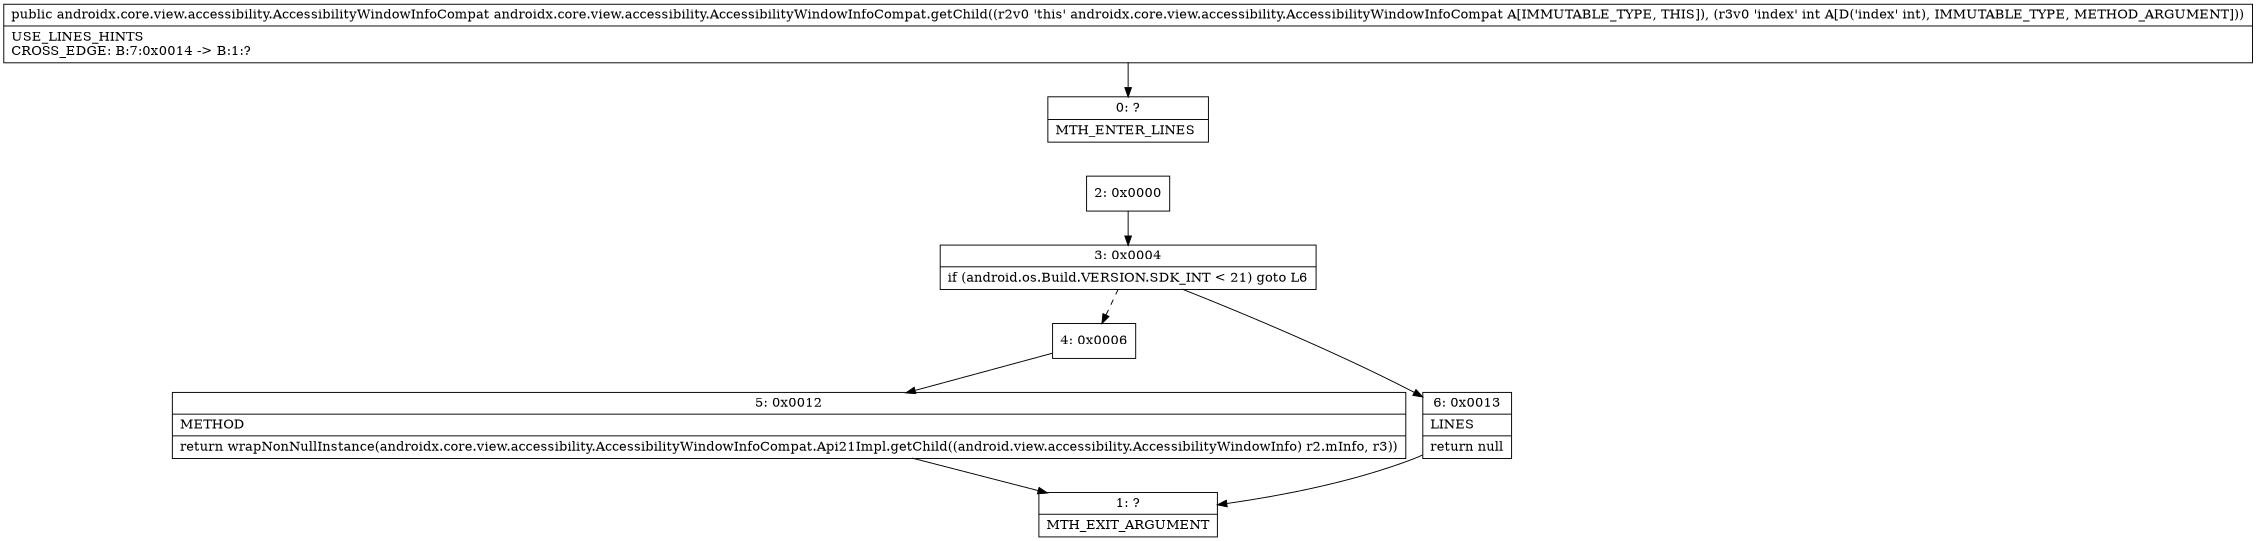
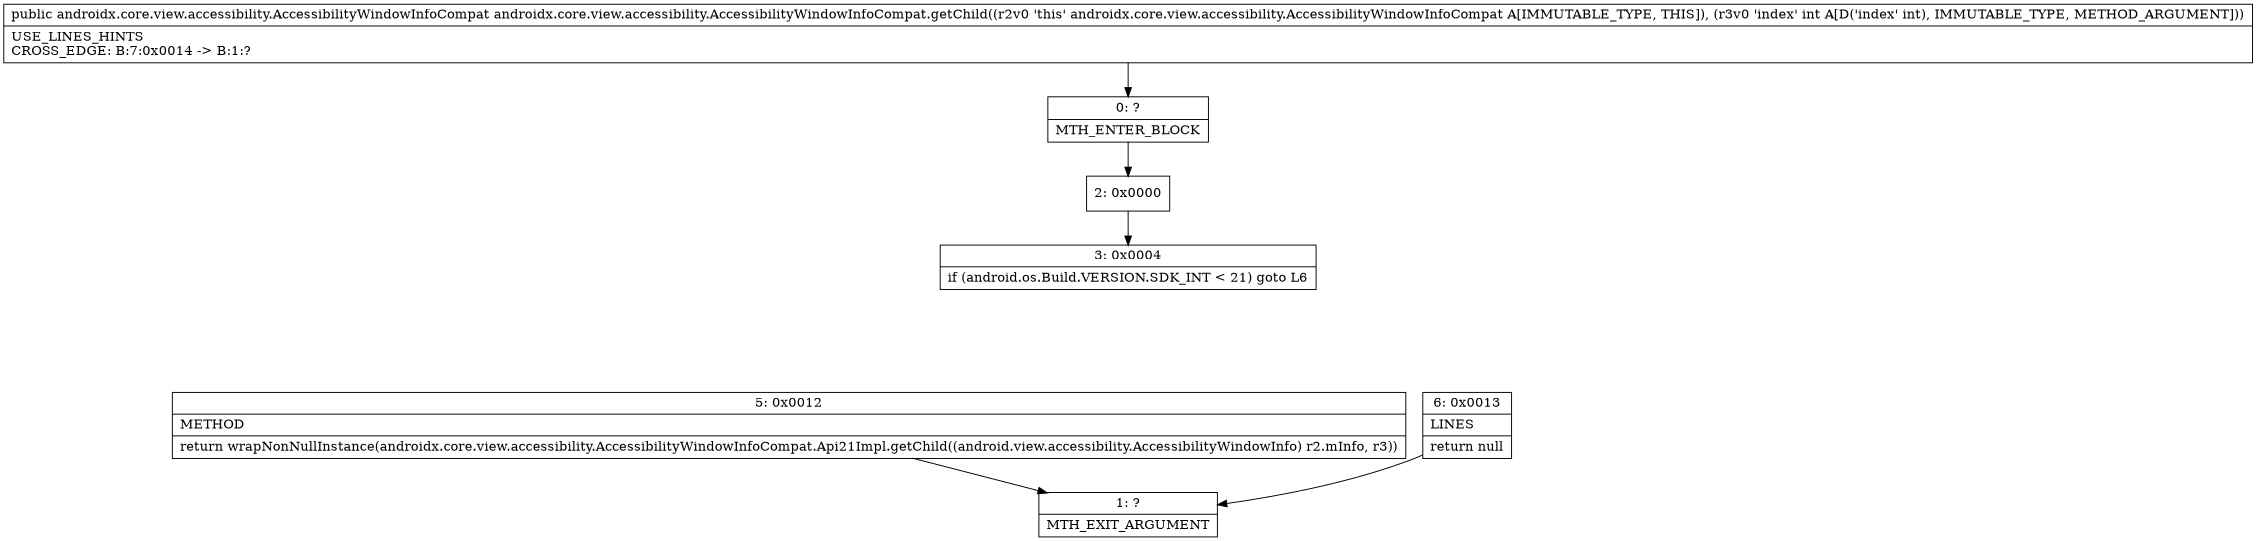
(1125, 130) -> (1128, 130)
none -> (1128, 154)
(1300, 338) -> none
(1094, 341) -> none
